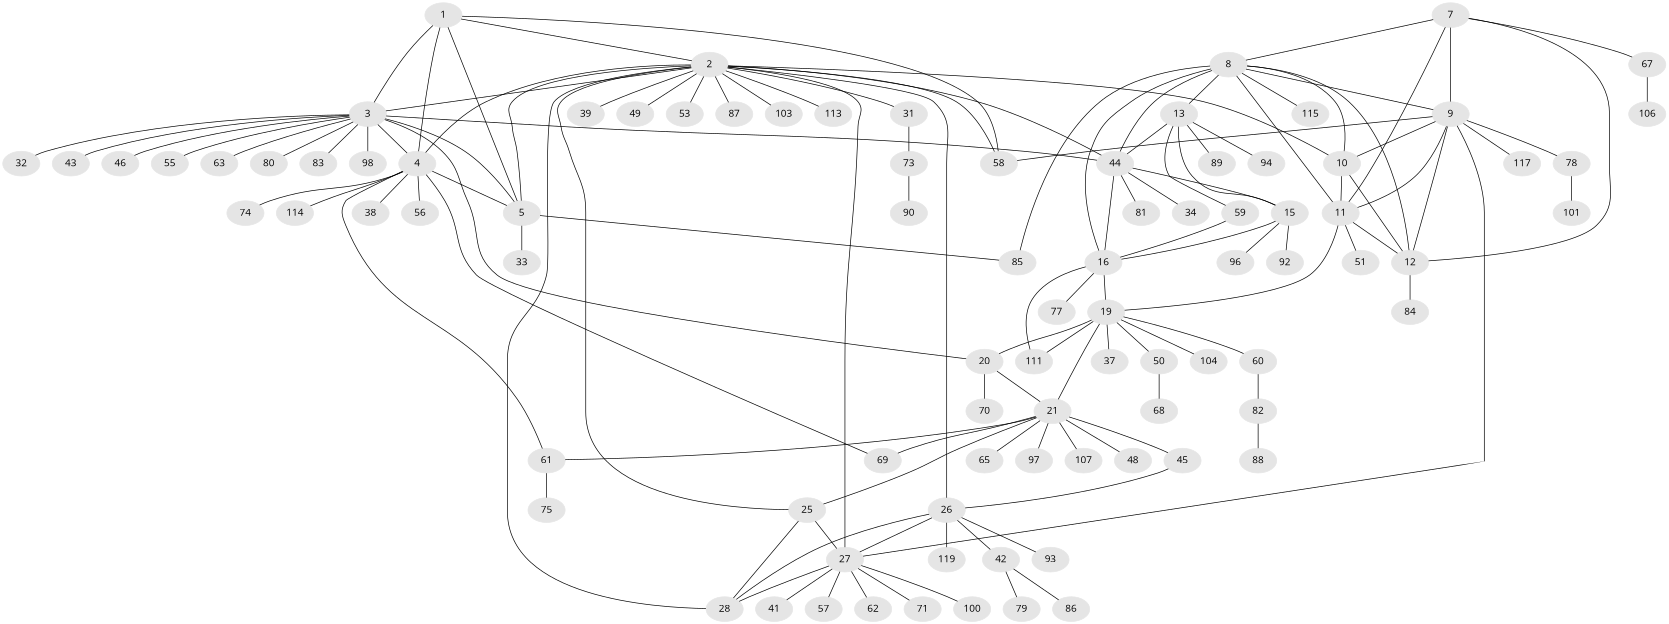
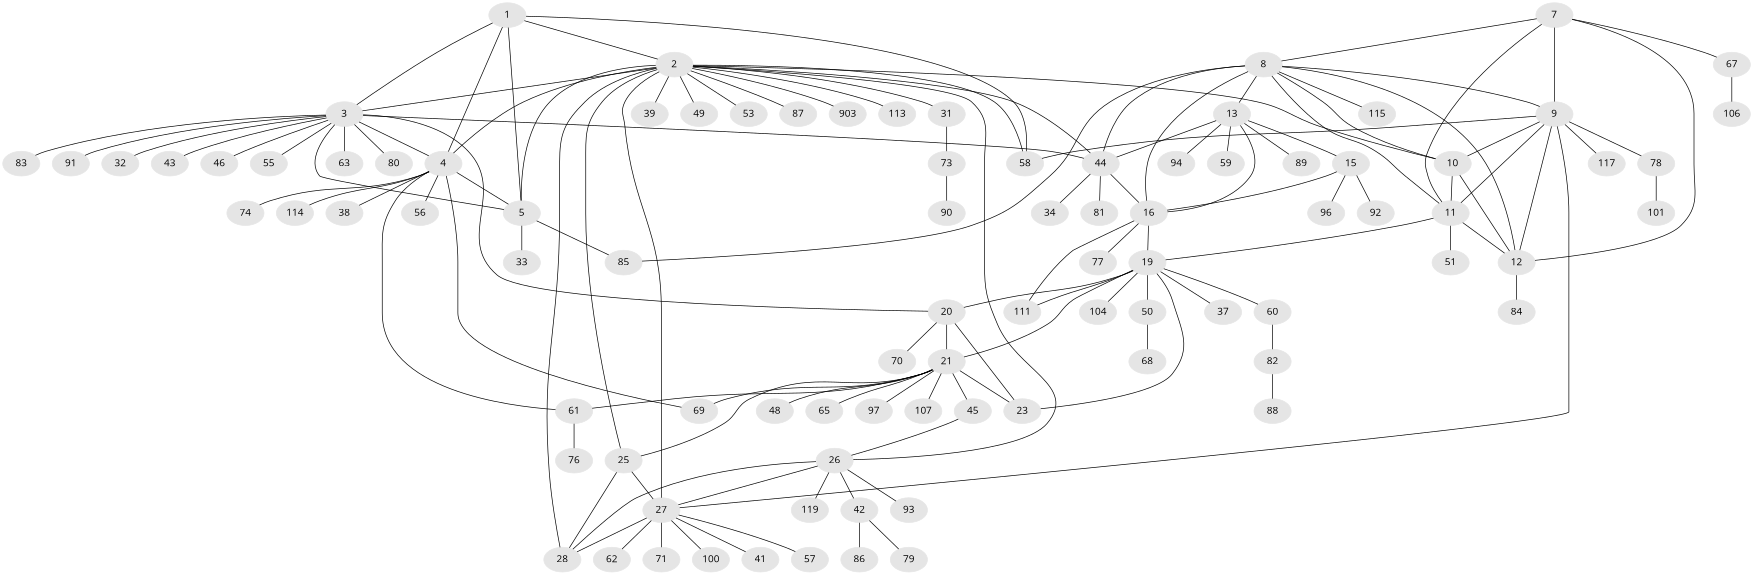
(784, 114) -> (848, 114)
(368, 164) -> (71, 164)
(1190, 181) -> none
(1174, 241) -> (1237, 190)
none -> (1022, 411)
(547, 510) -> (574, 461)
